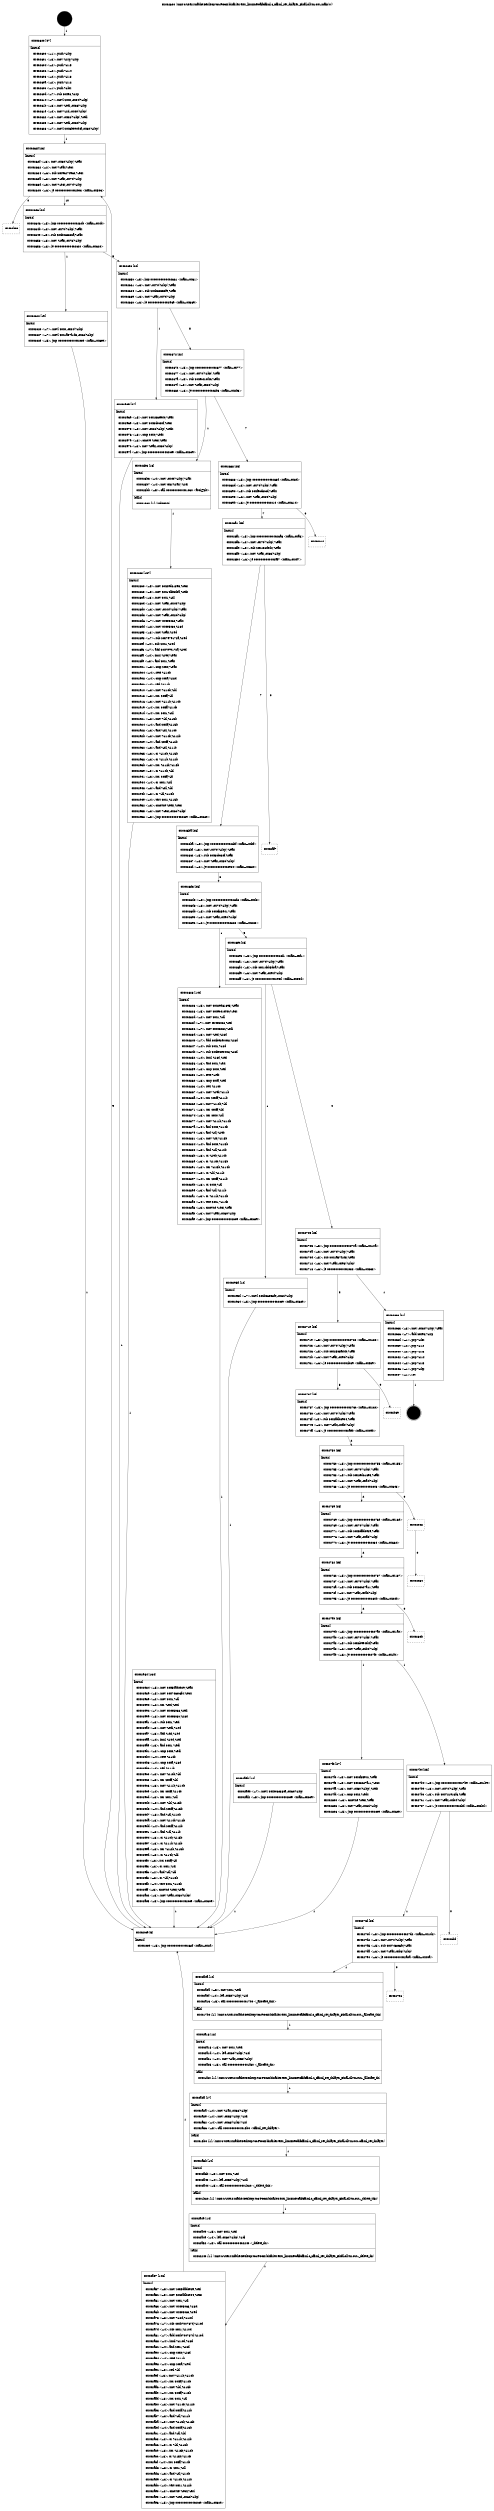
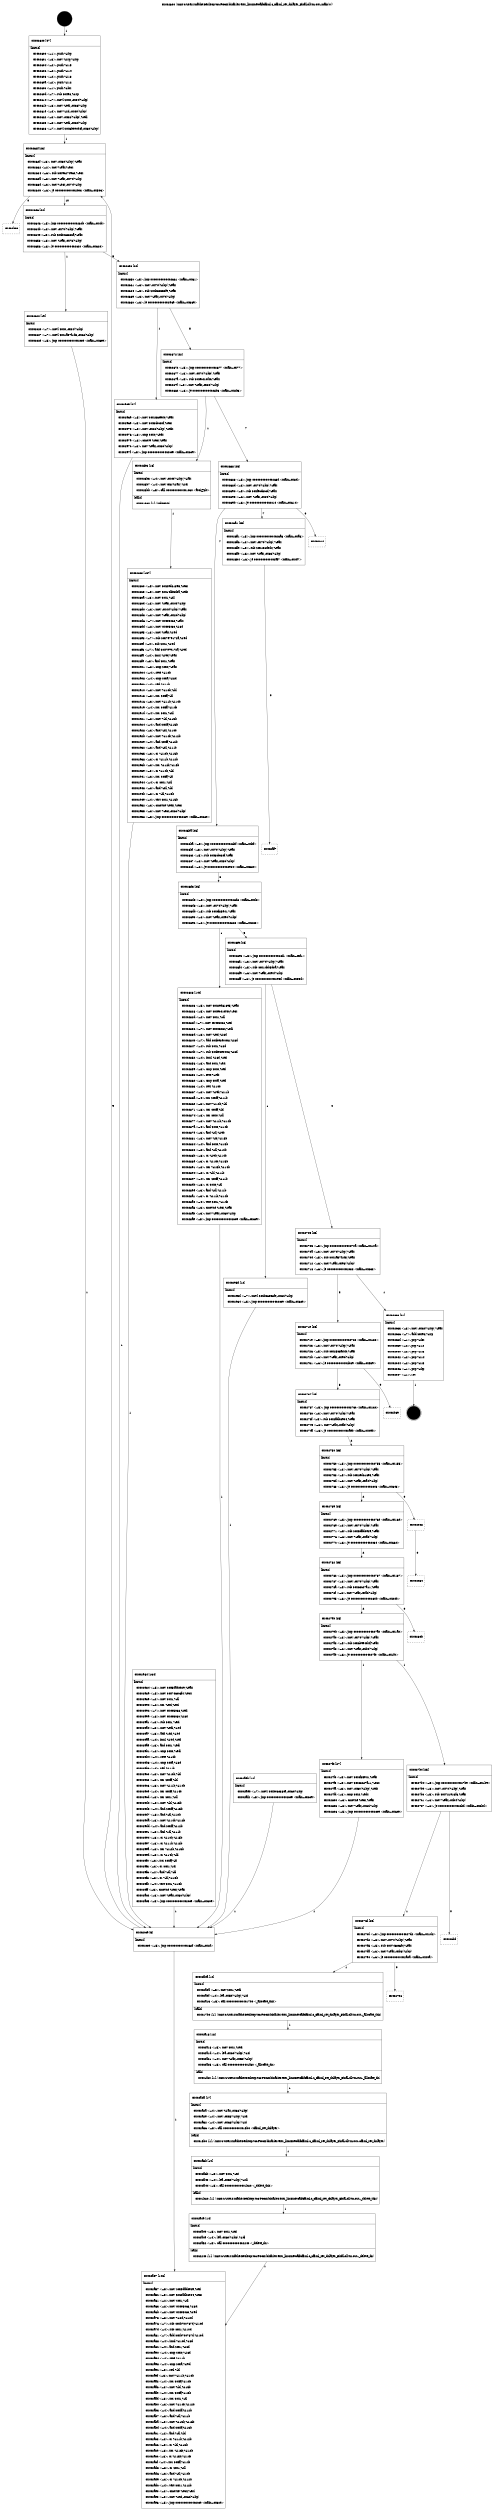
(241, 695) -> (215, 665)
(183, 2112) -> (174, 2110)
